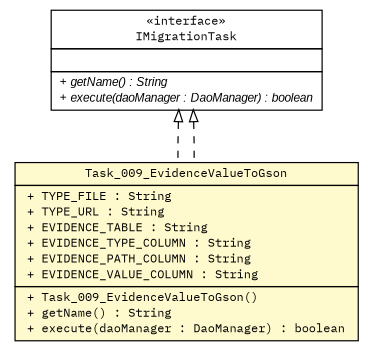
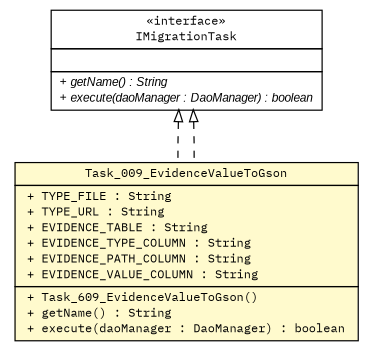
(143, 297) -> (143, 297)
